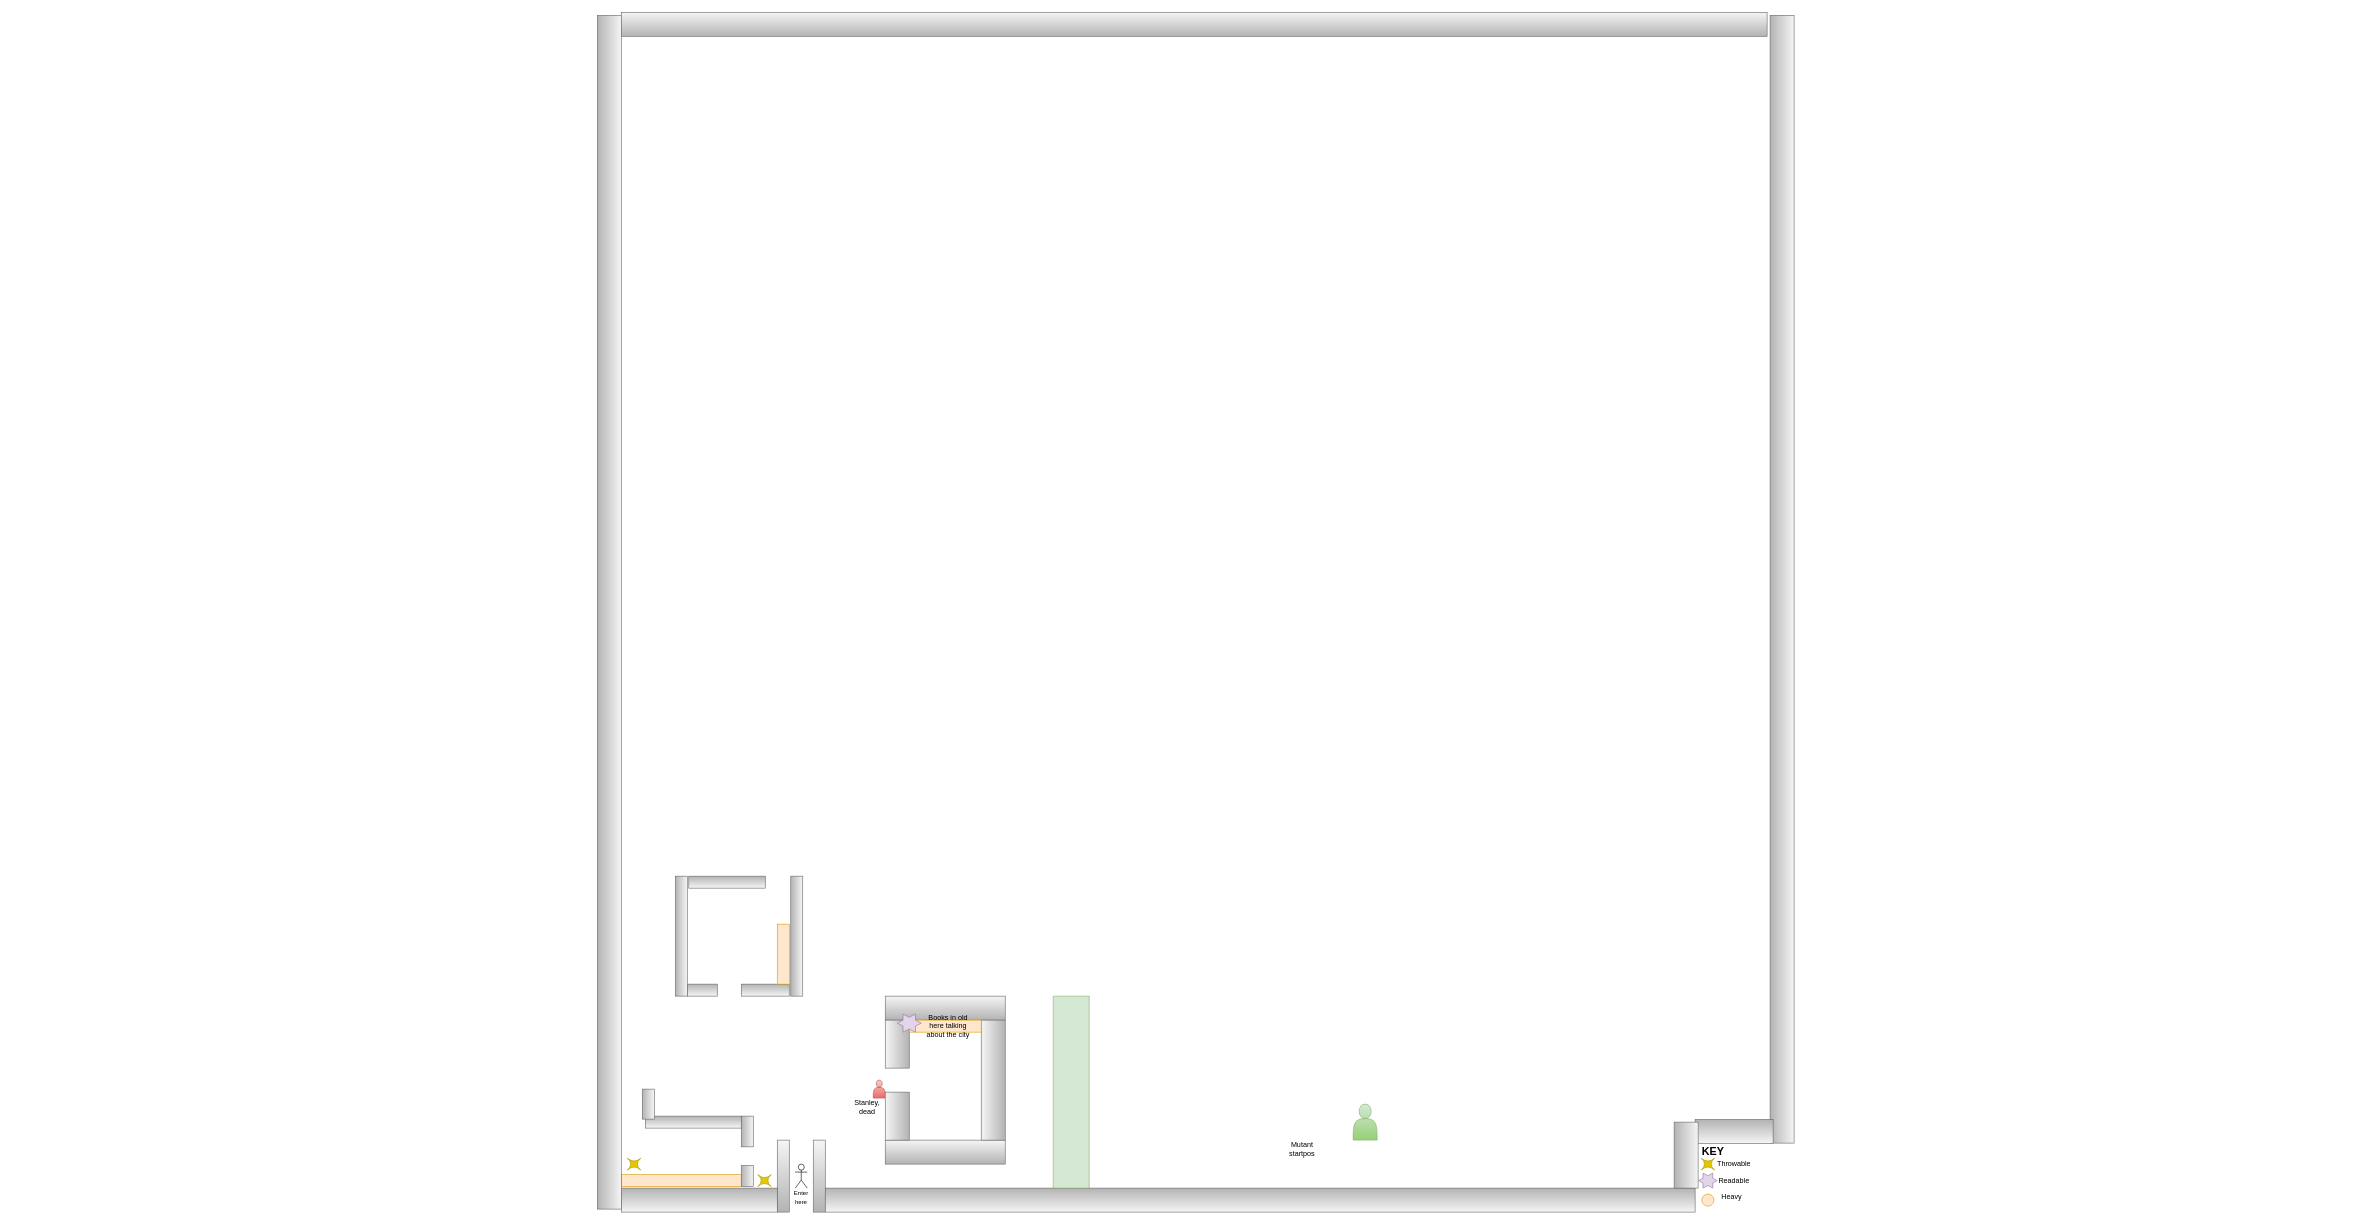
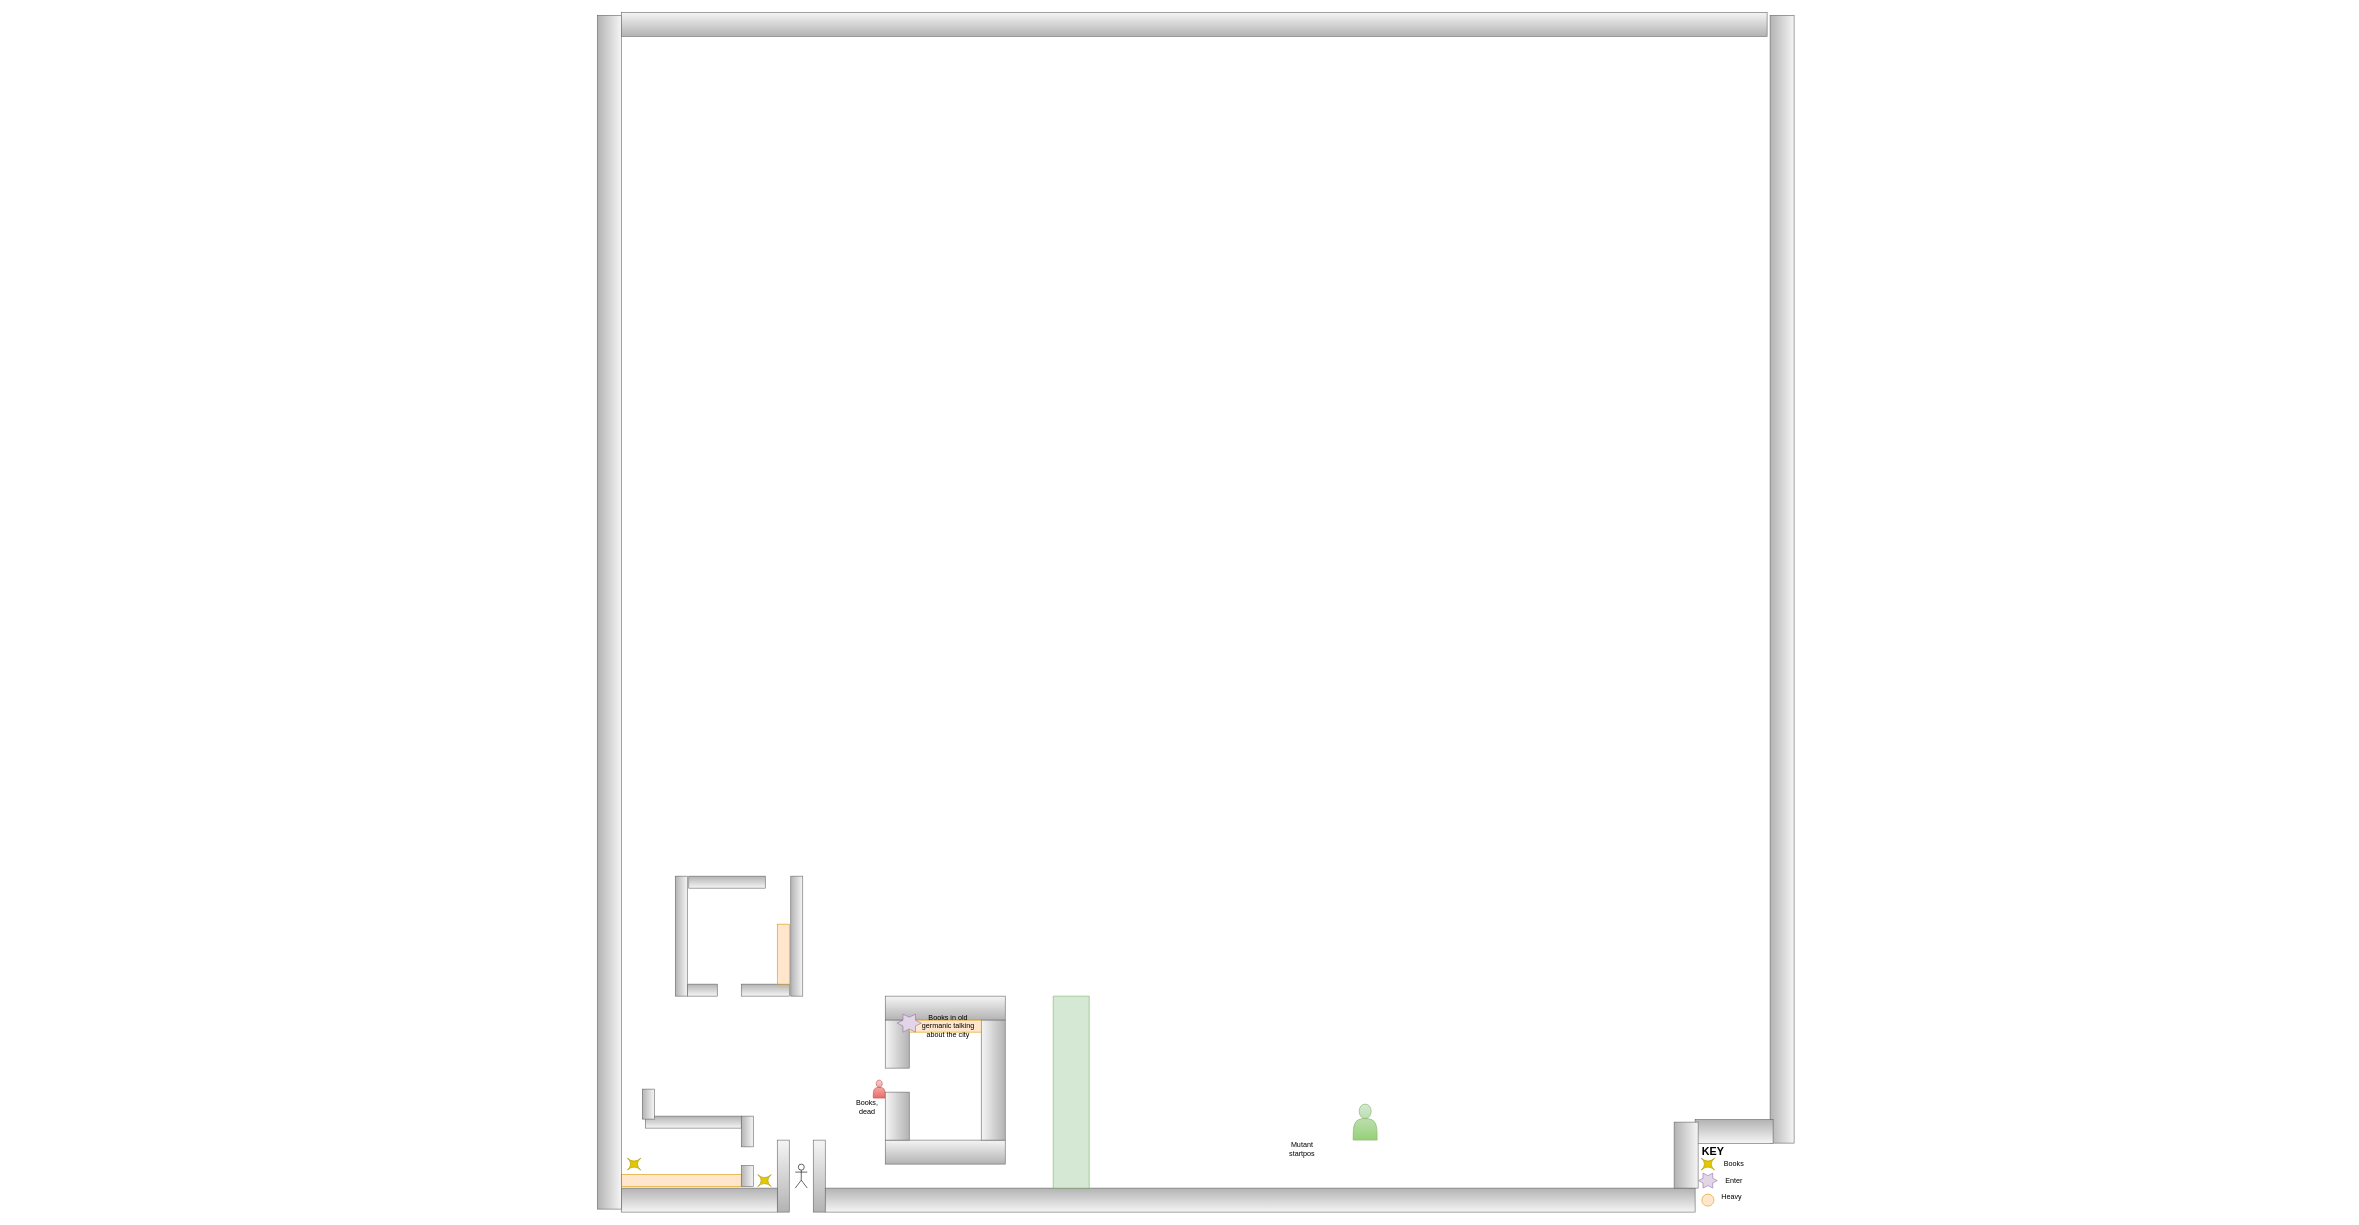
(948, 1026) -> (948, 1026)
(867, 1107) -> (867, 1107)
(1734, 1164) -> (1734, 1164)
(1734, 1181) -> (1734, 1181)
(801, 1197) -> none
